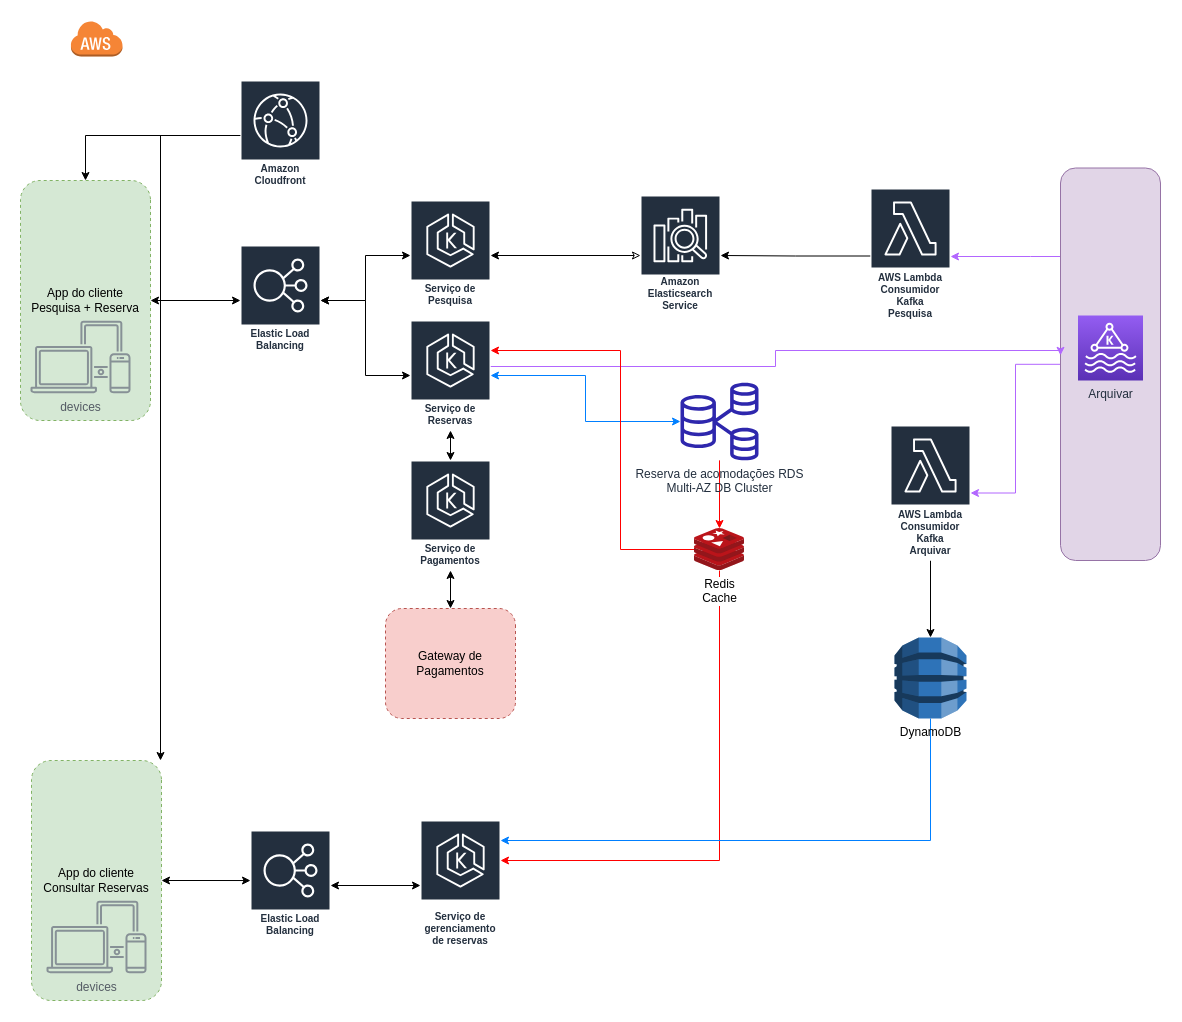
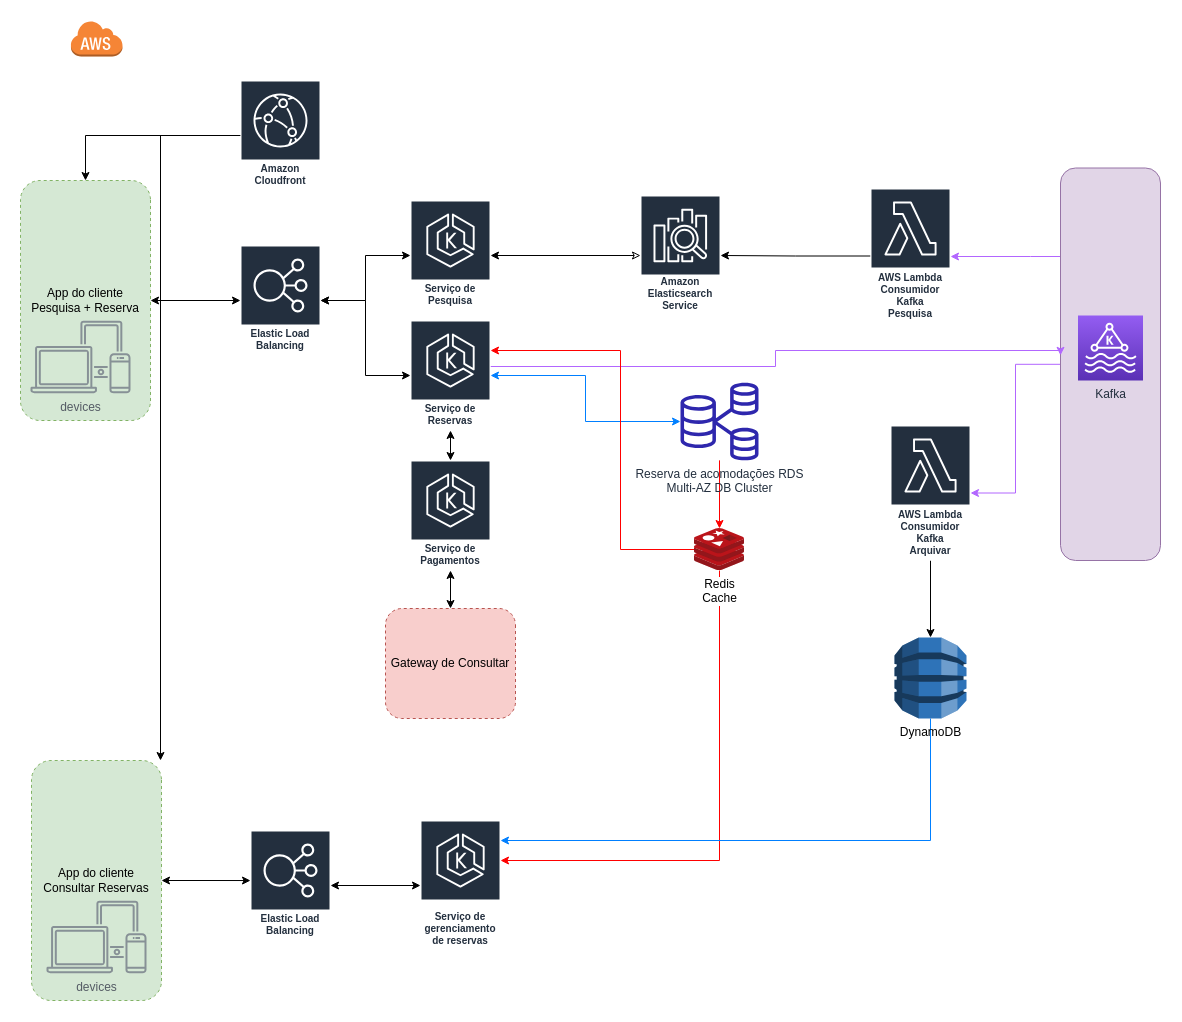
(1111, 395) -> (1111, 395)
(451, 664) -> (451, 664)
